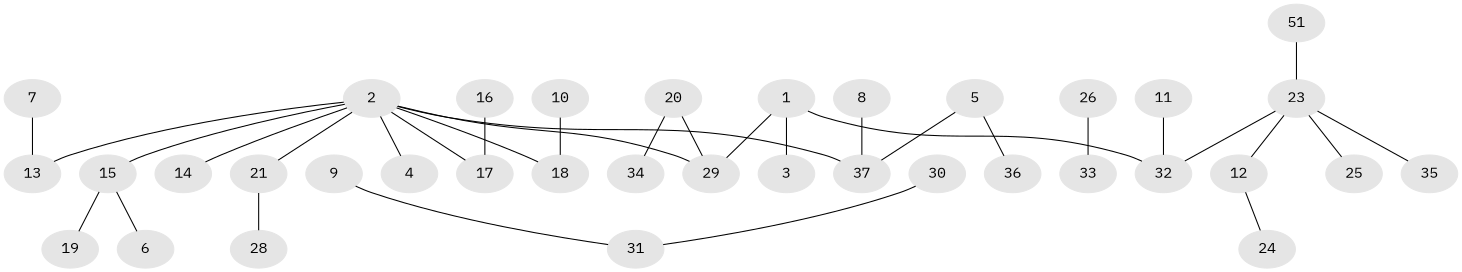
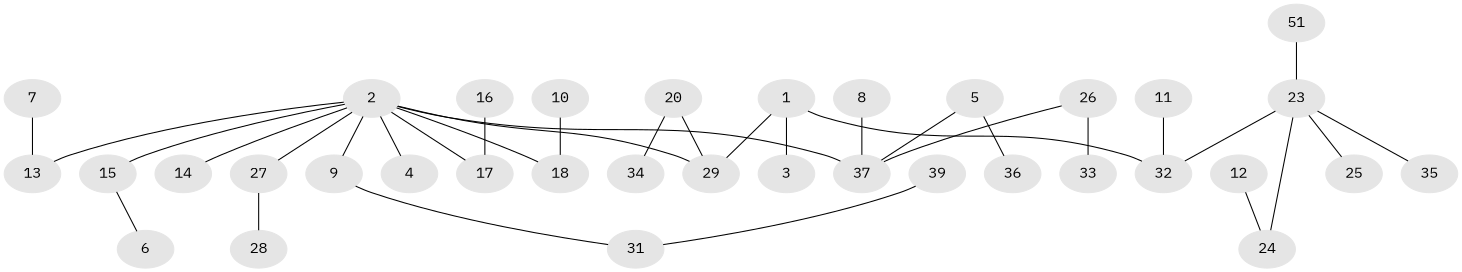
none -> (976, 129)
none -> (353, 136)
(1268, 136) -> (1282, 174)
(259, 174) -> (259, 174)
(937, 174) -> (937, 174)
(70, 249) -> none
